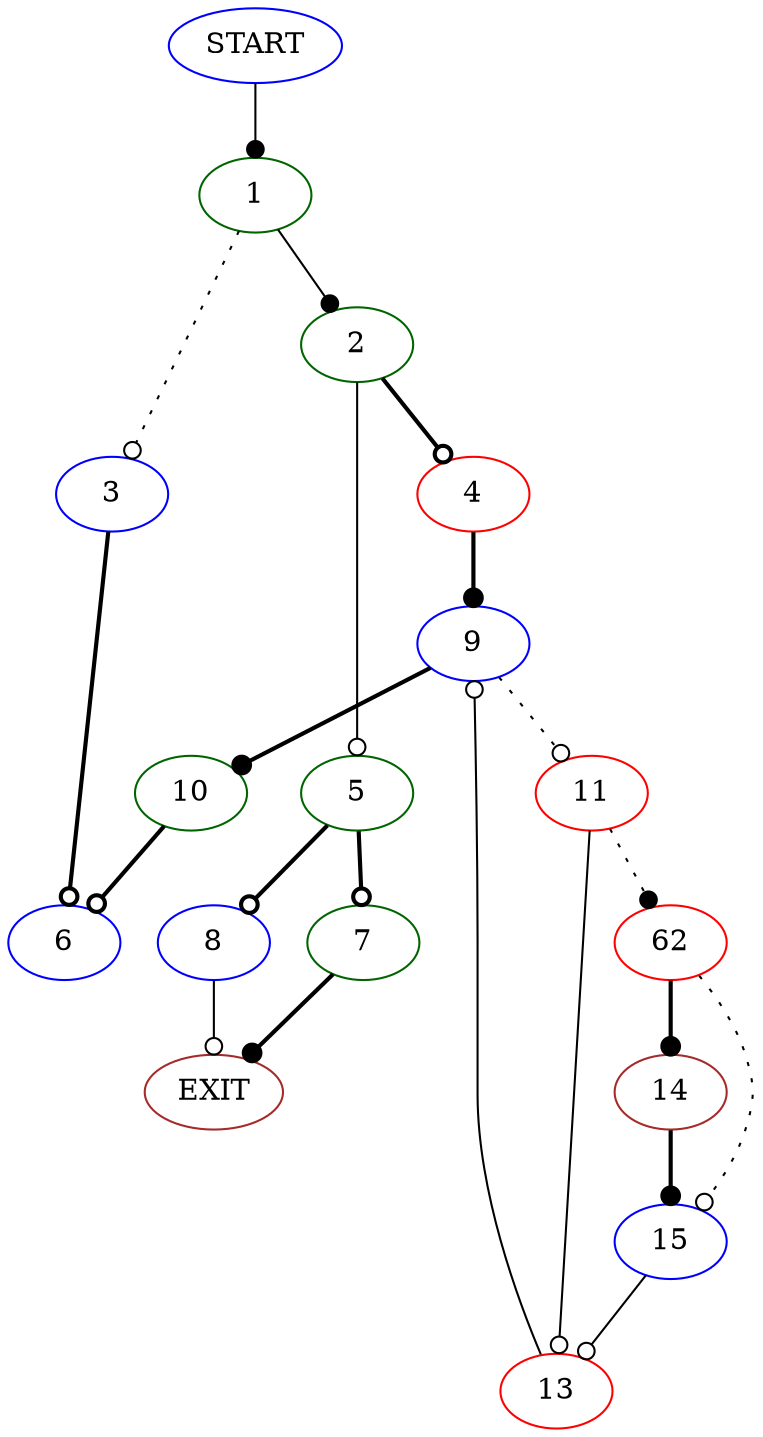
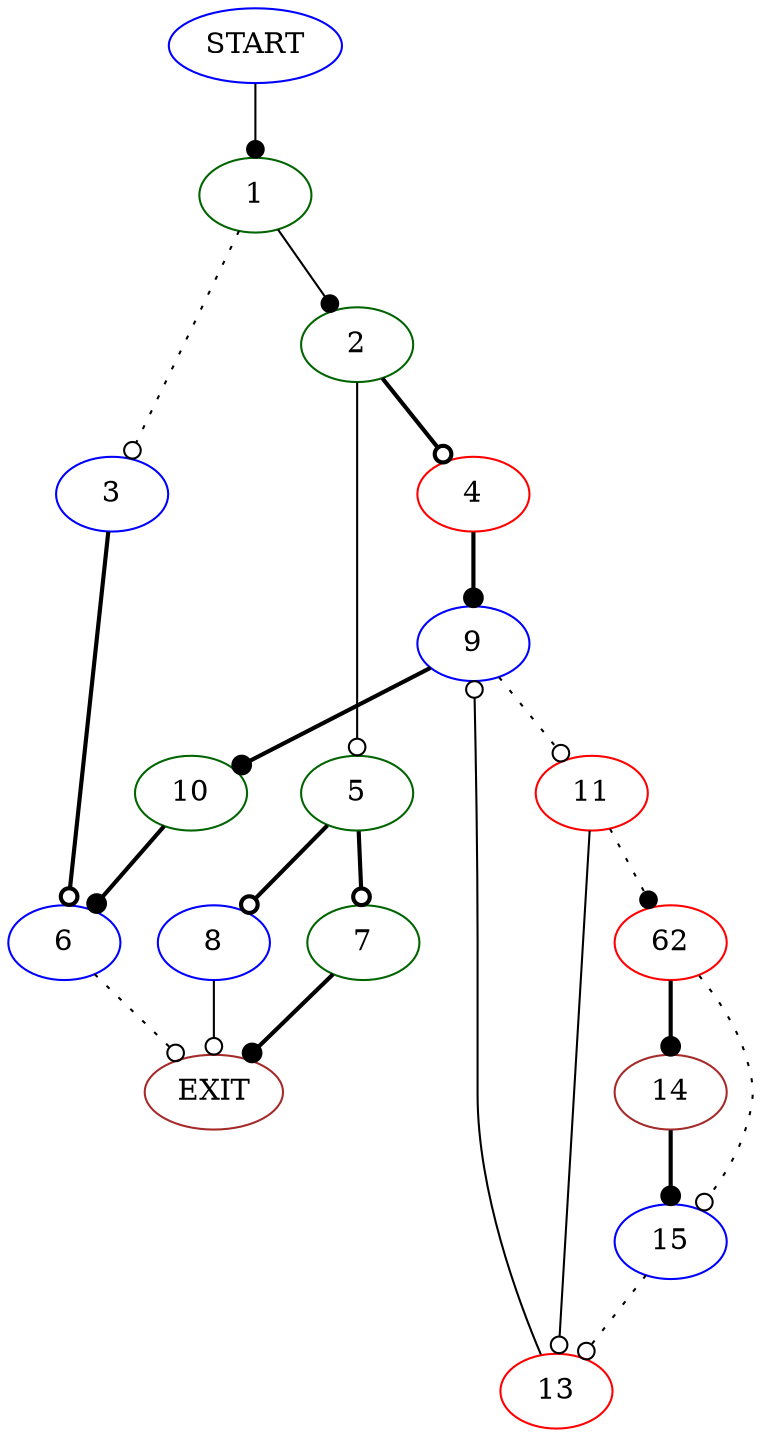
(133, 862) -> (133, 862)
none -> (132, 1011)
(619, 1310) -> (619, 1310)
